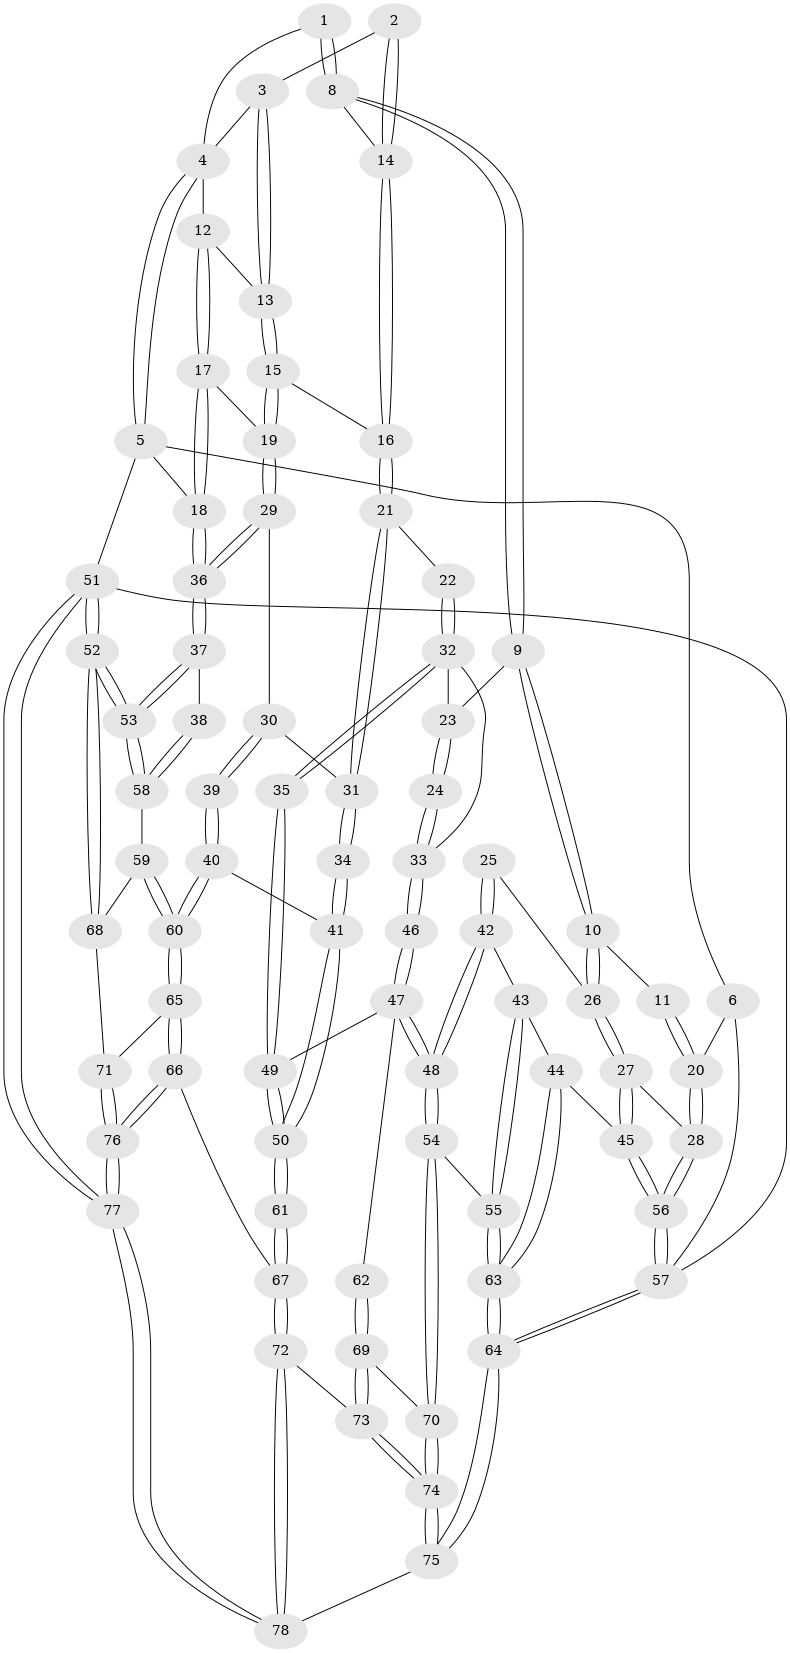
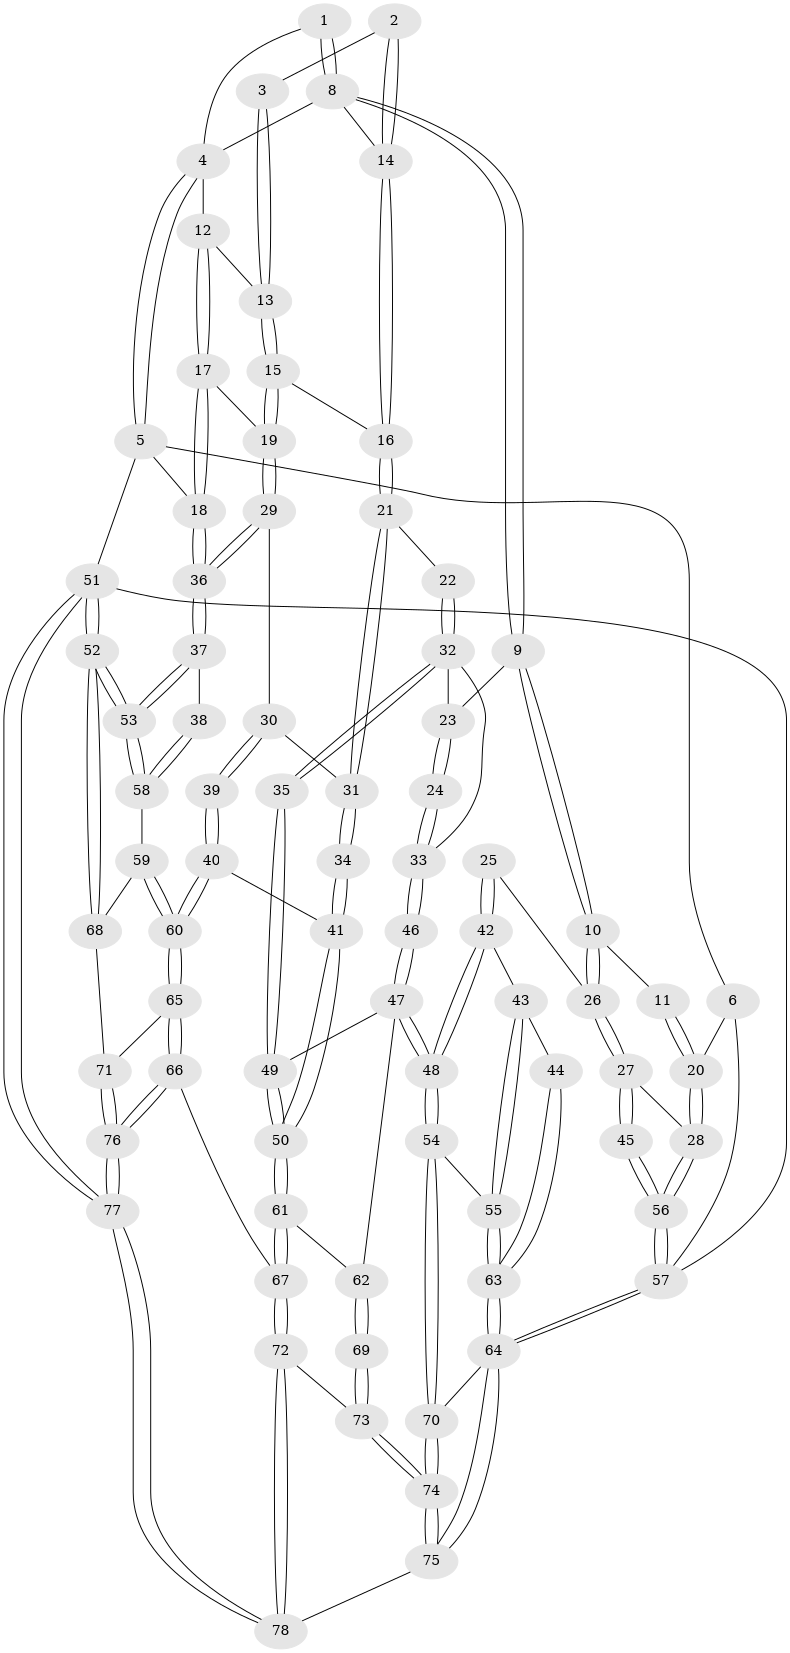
(233, 126) -> (275, 123)
(591, 1106) -> none
none -> (321, 1247)
(397, 1386) -> (463, 1386)
